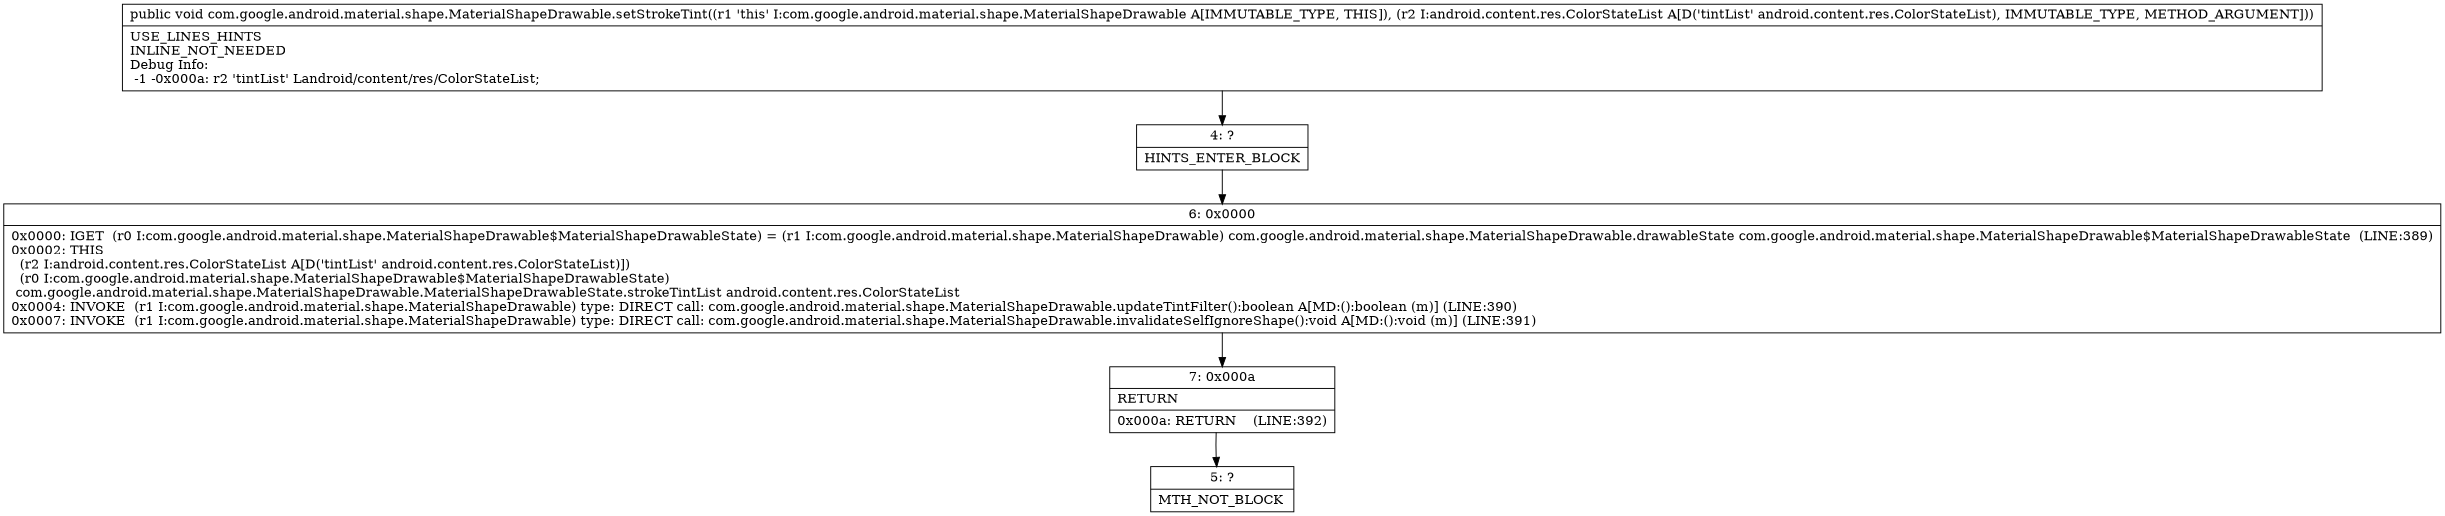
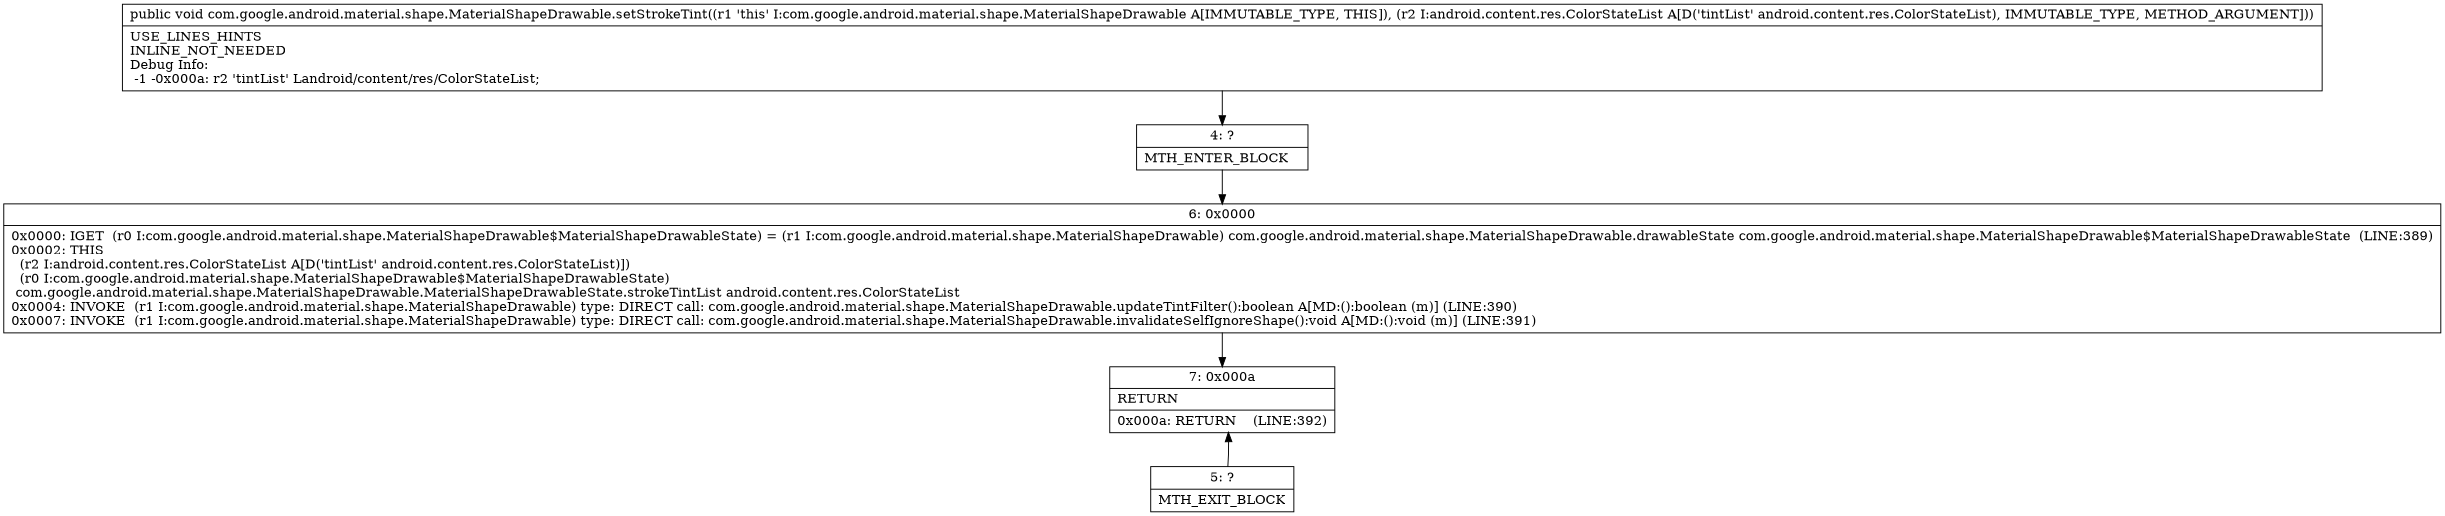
(1222, 158) -> (1217, 158)
(1216, 445) -> (1228, 454)
(1221, 500) -> (1222, 500)
